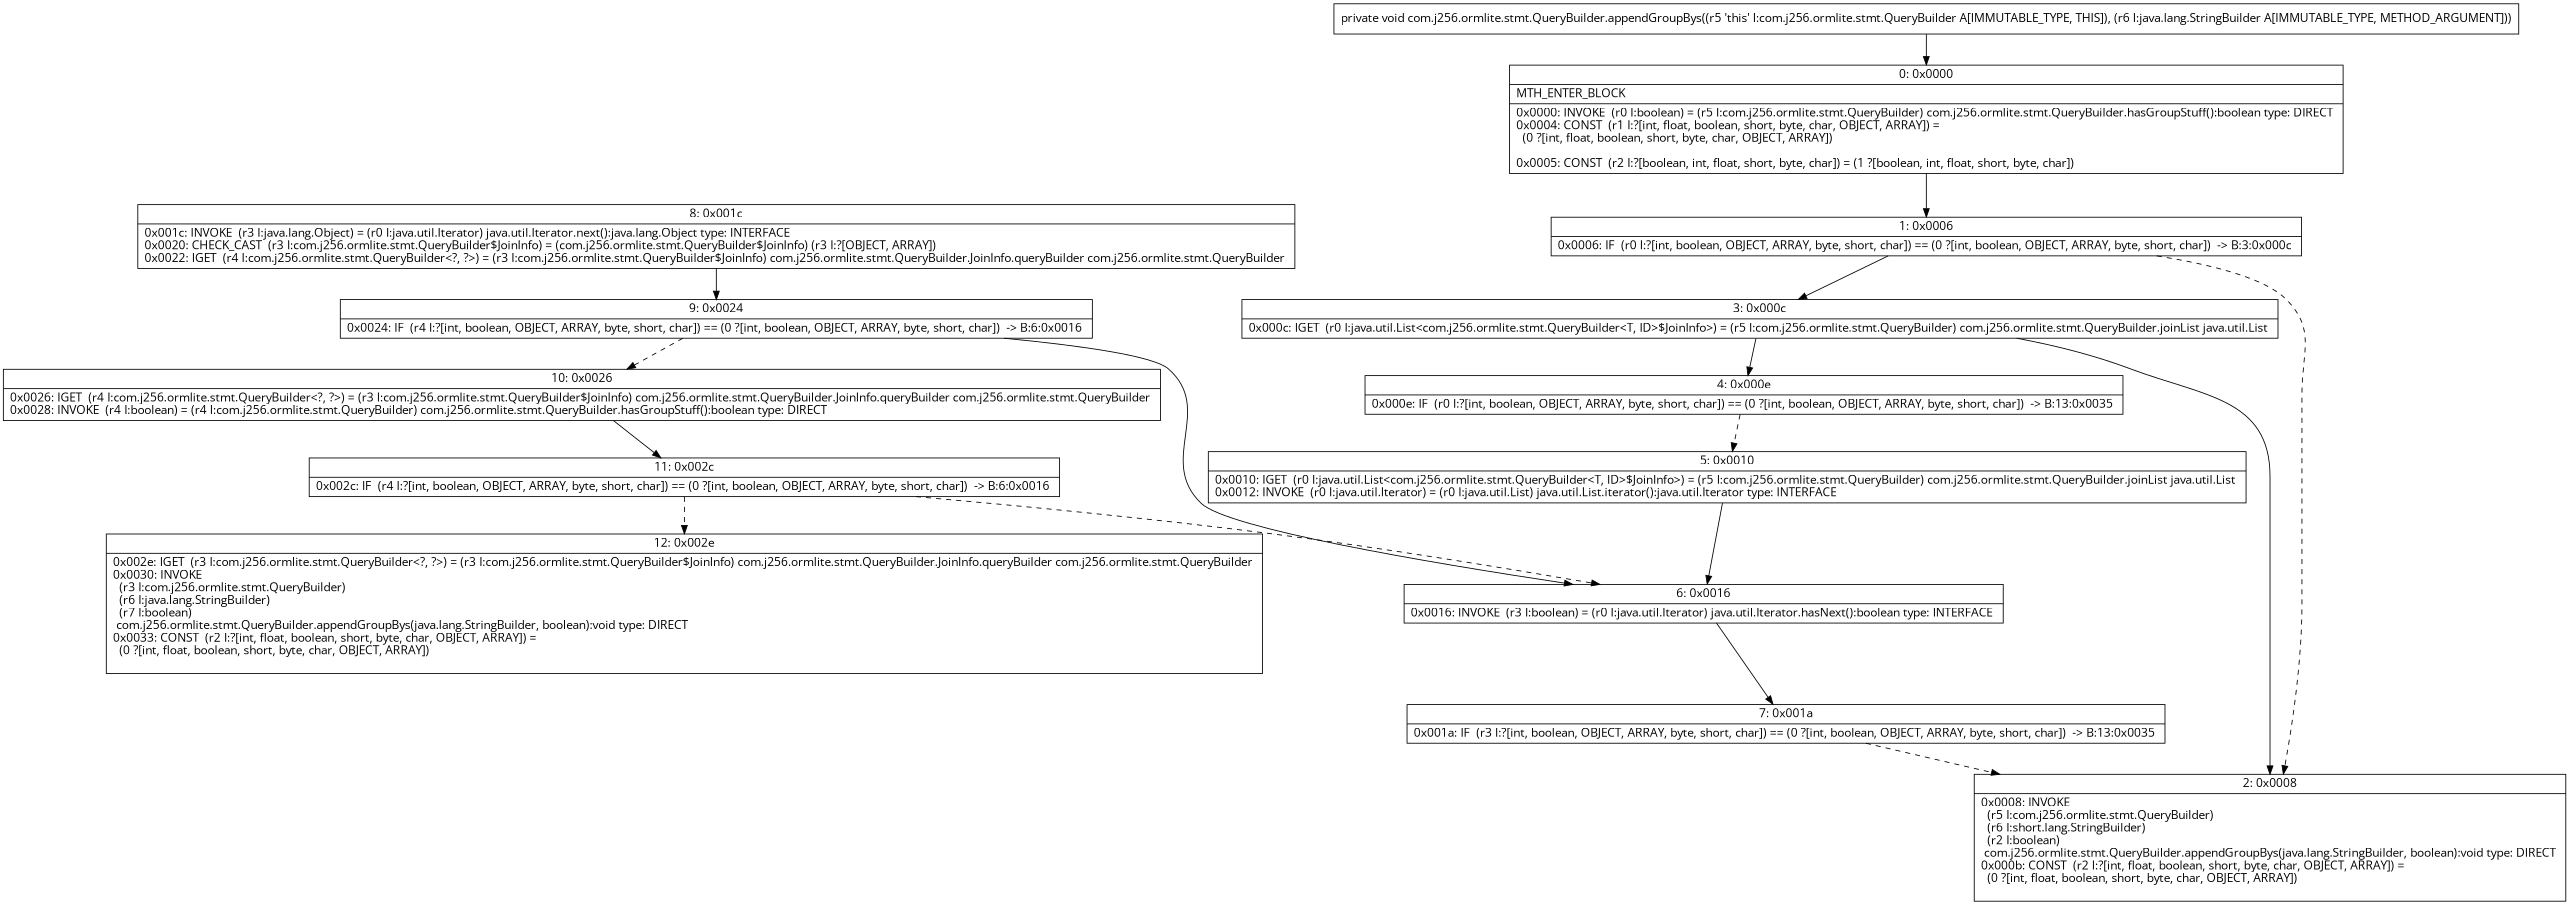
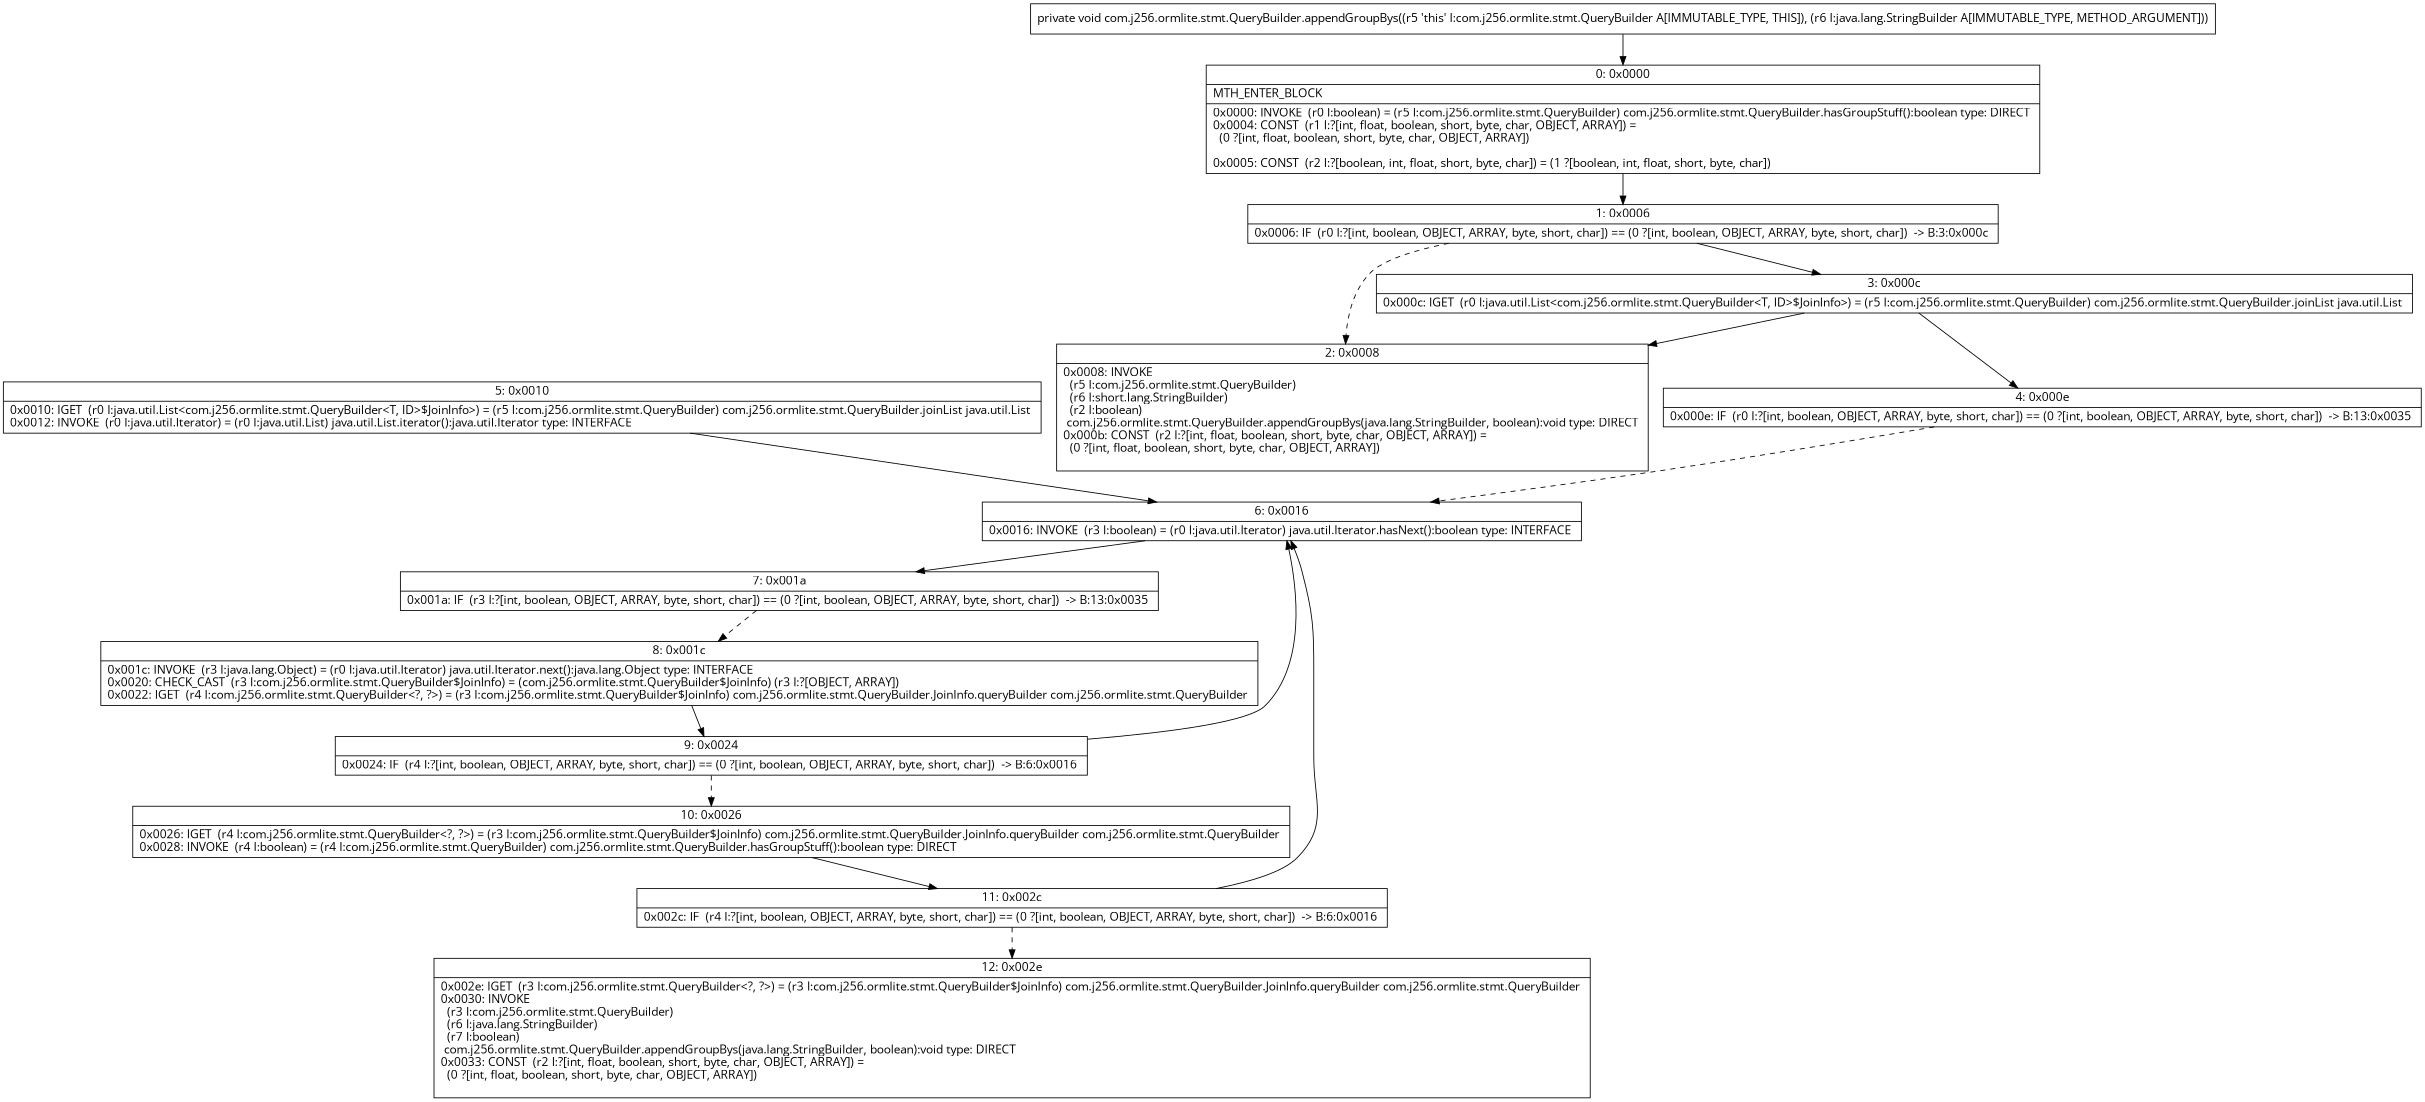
(1737, 429) -> (1687, 467)
(1255, 532) -> (1314, 749)
(1929, 758) -> (741, 623)
